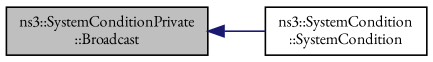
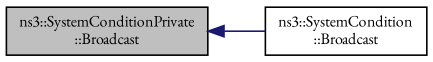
(346, 31) -> (346, 31)
